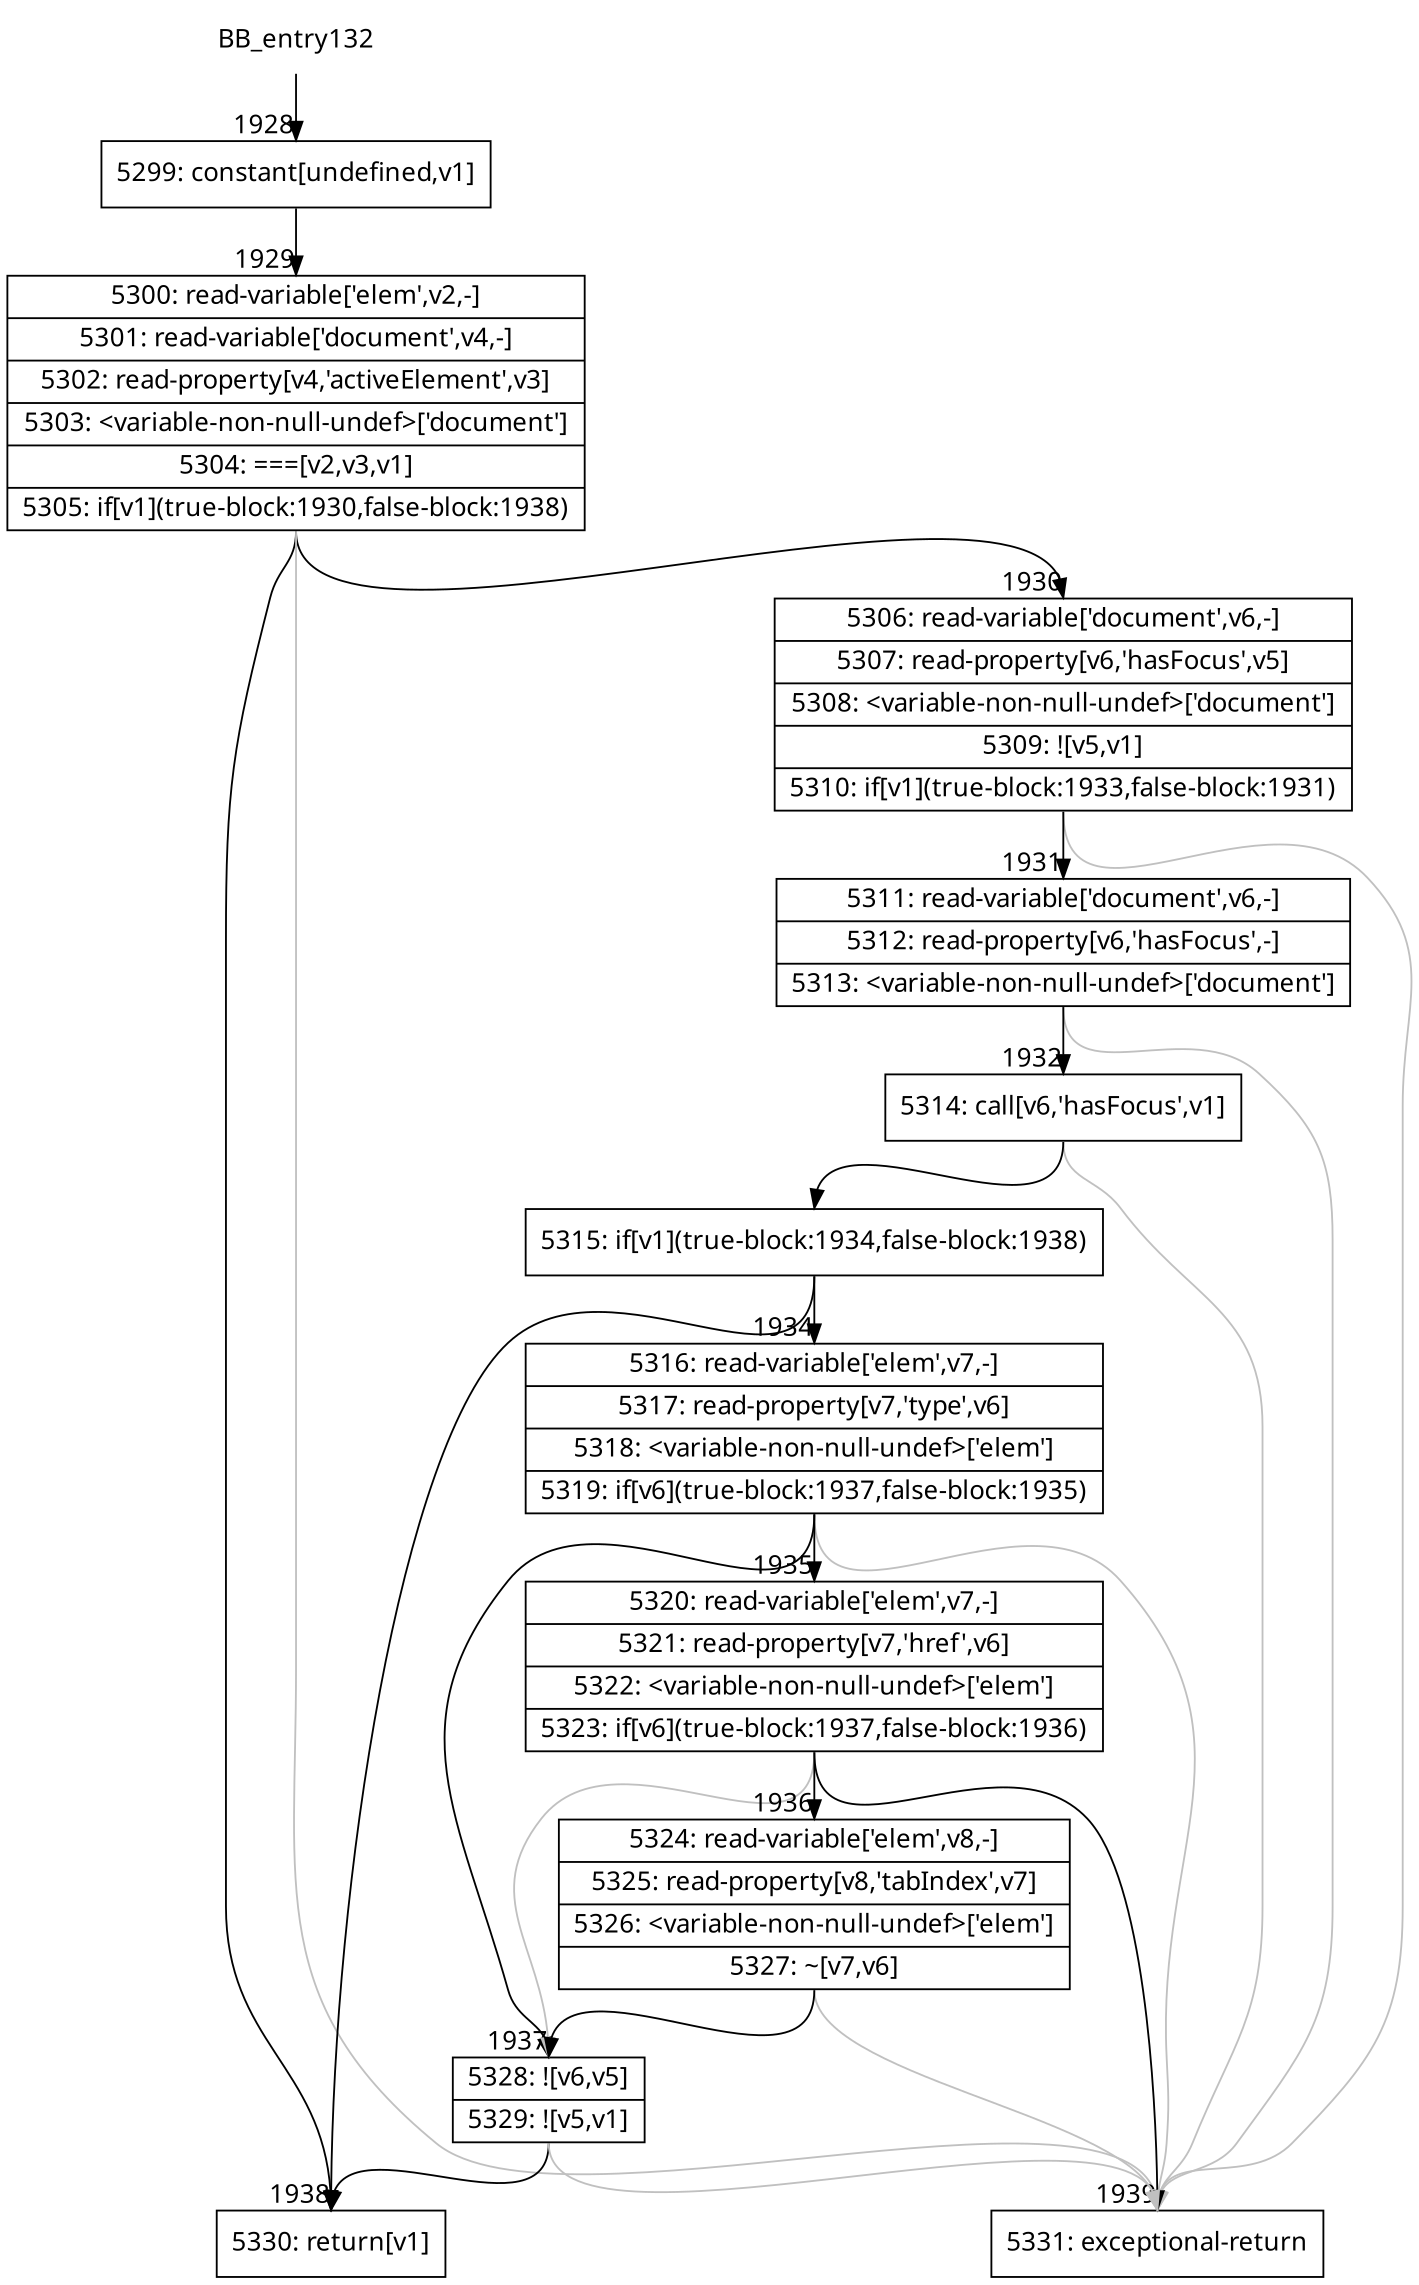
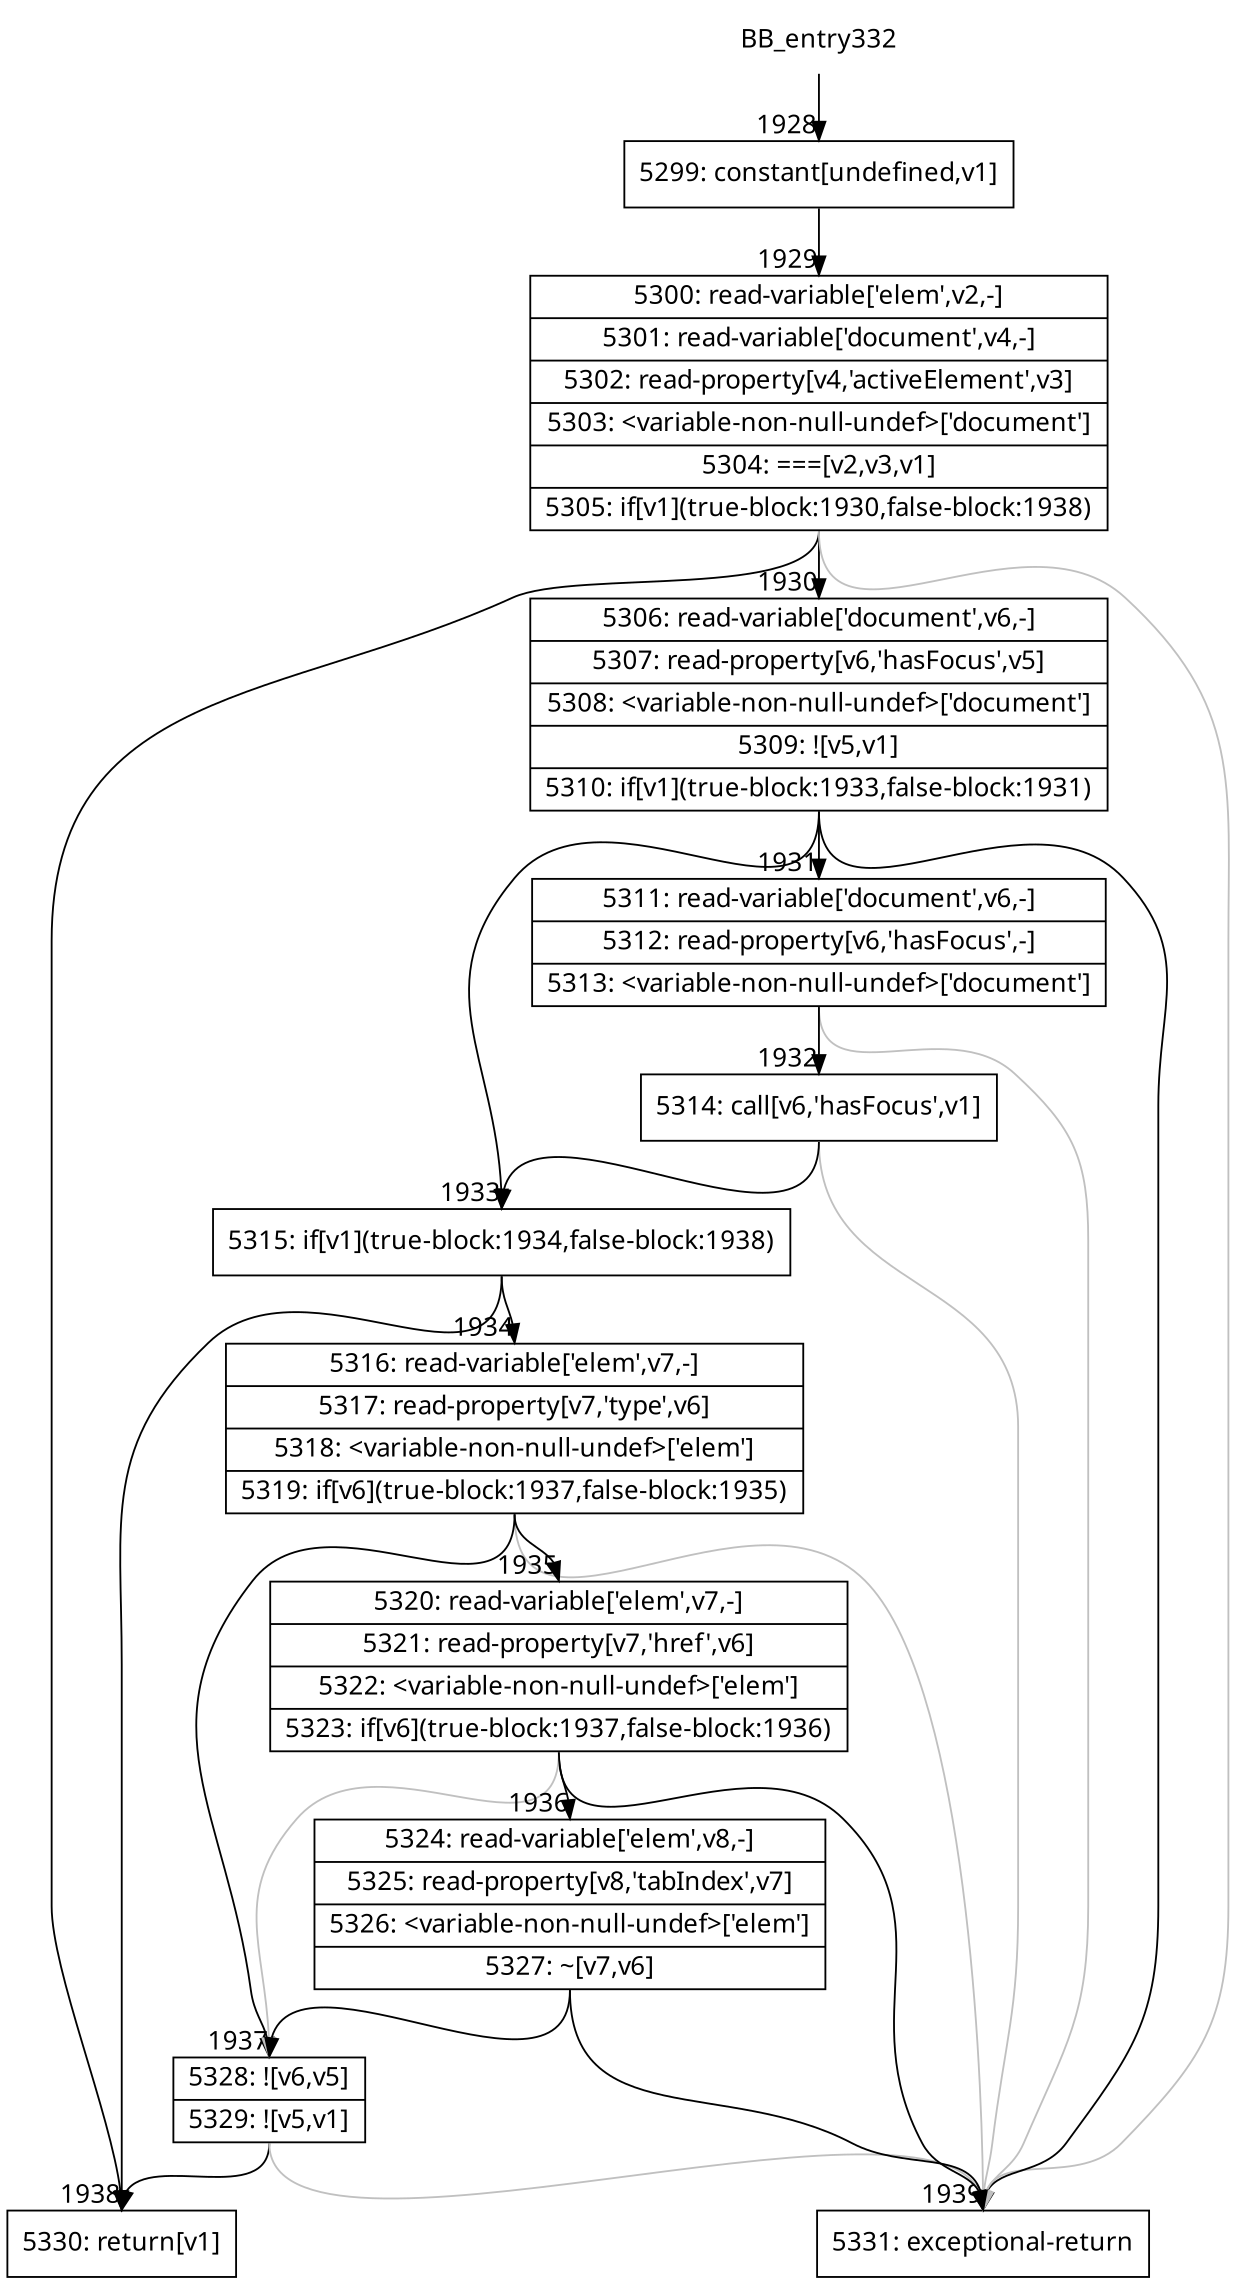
(296, 41) -> (819, 41)
none -> (525, 871)
(1403, 1419) -> (1158, 1389)
(977, 2097) -> (753, 2111)
